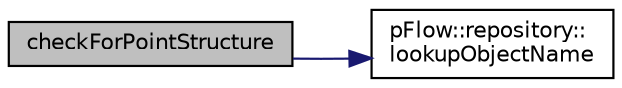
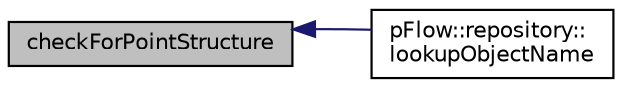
(321, 59) -> (343, 29)
